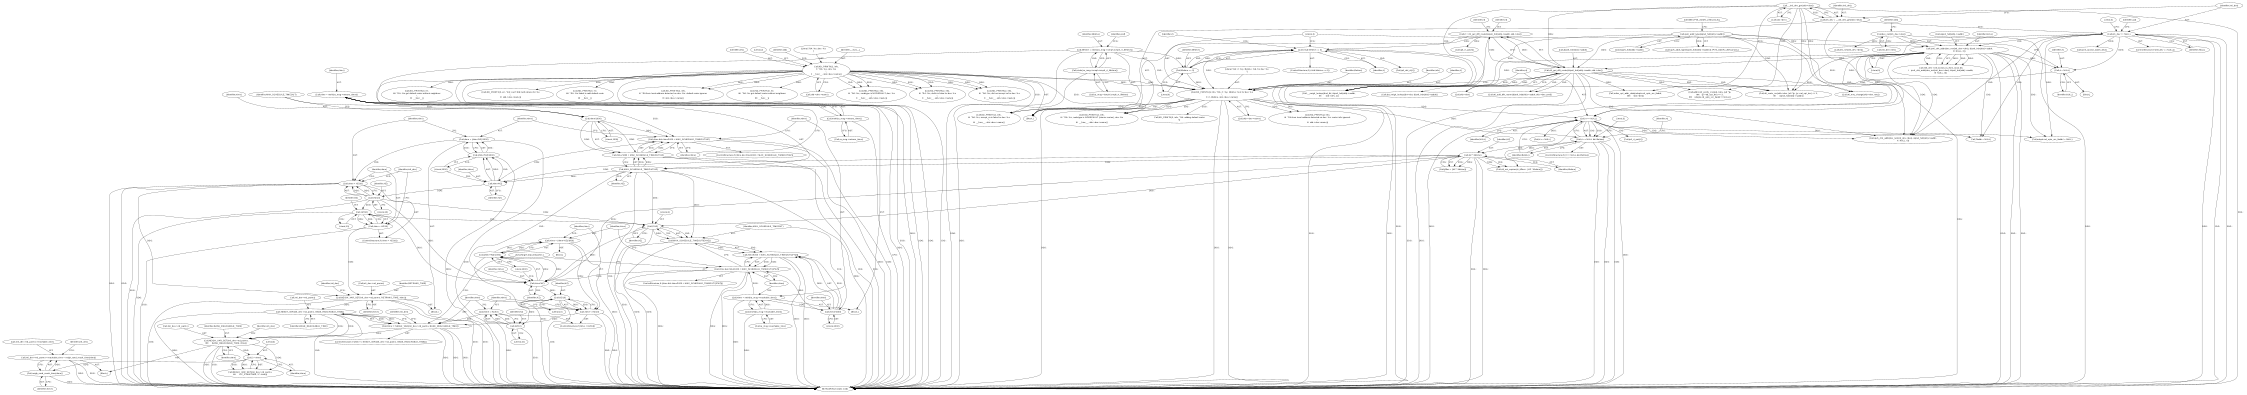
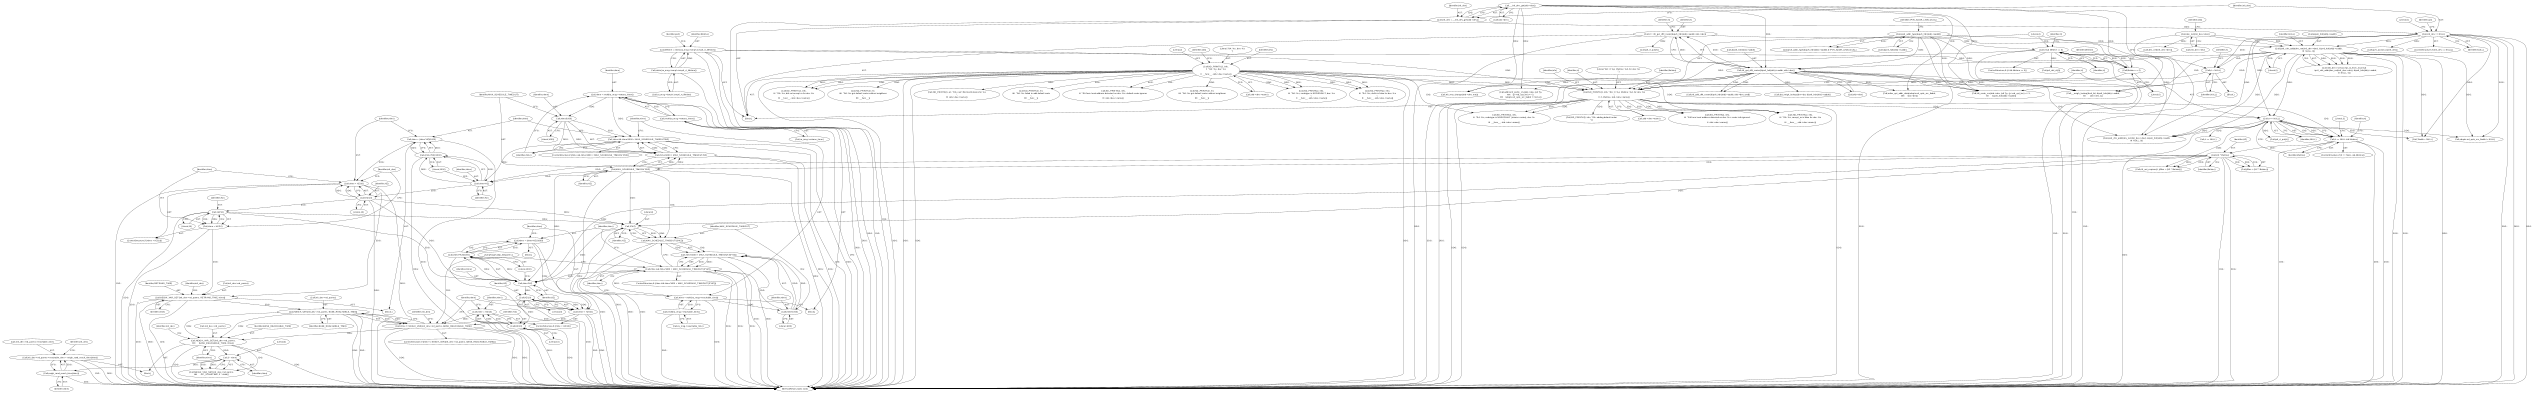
(850, 50) -> none
